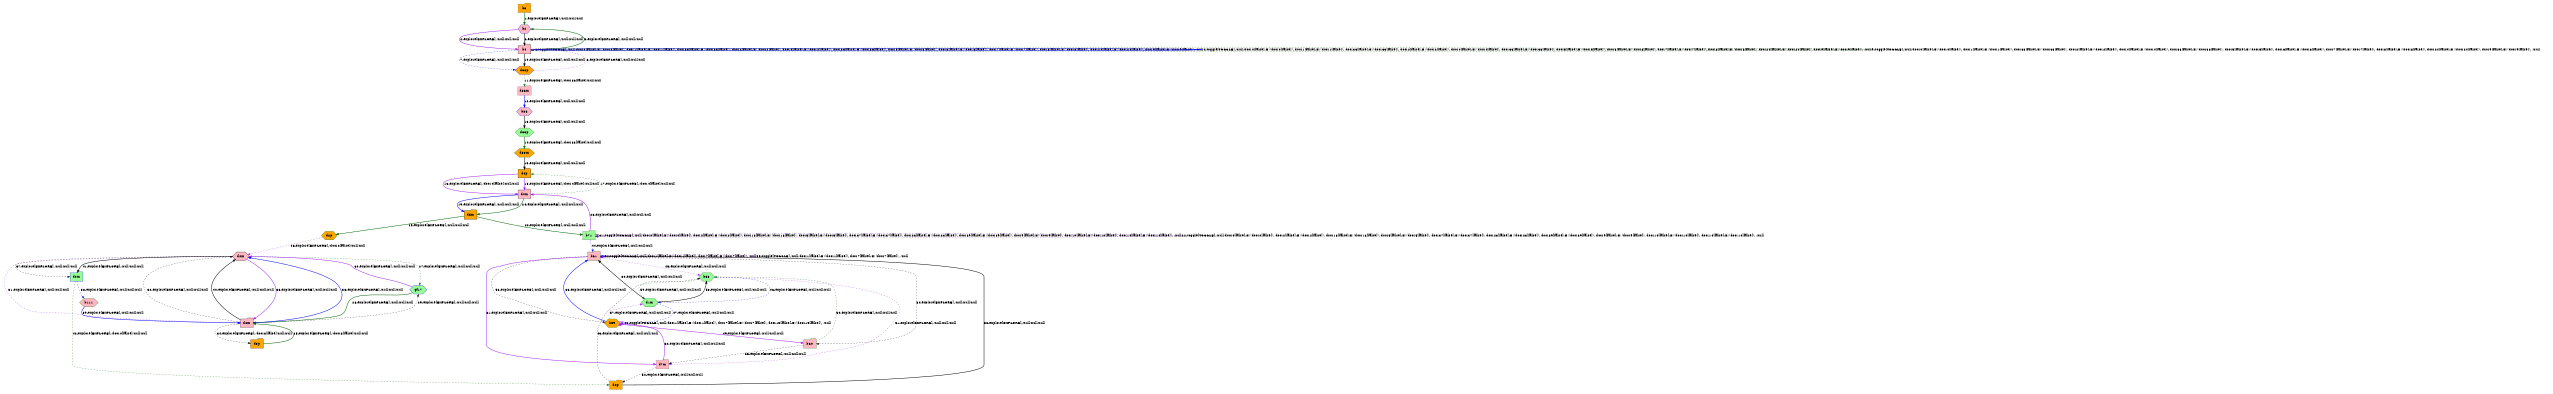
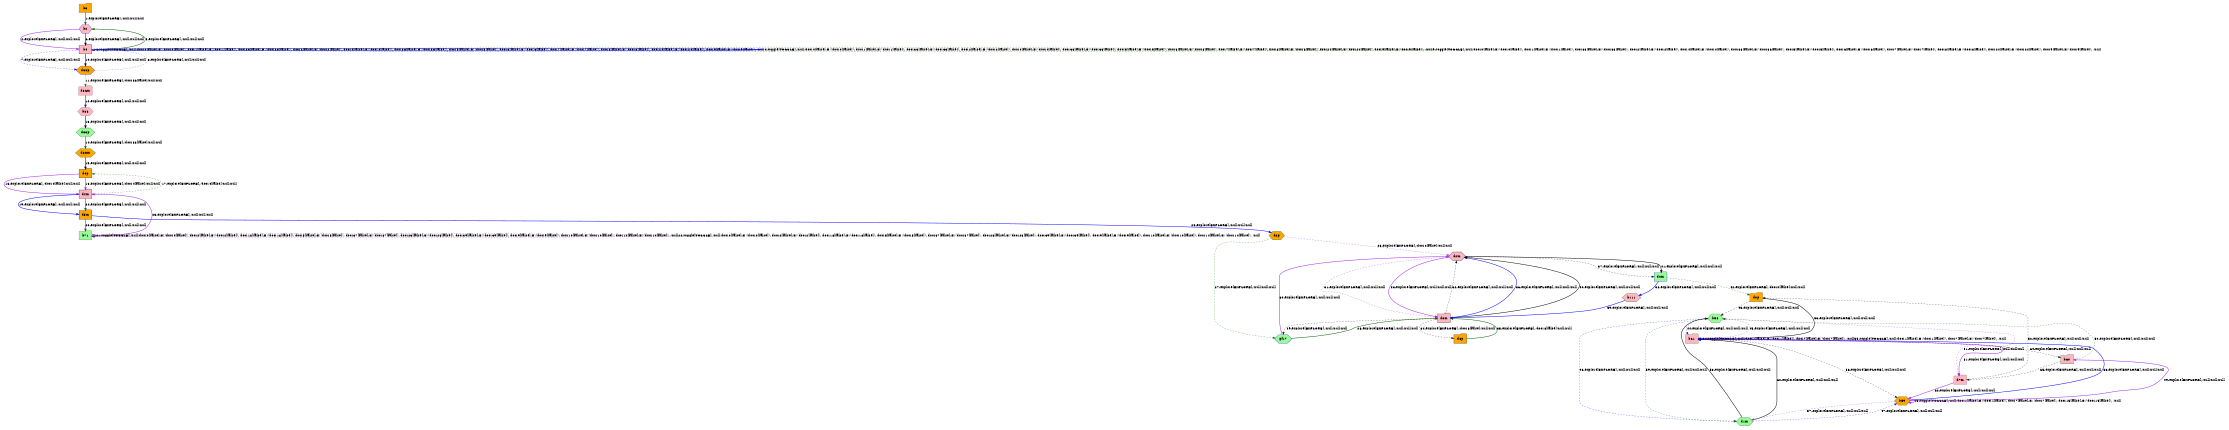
(524, 112) -> (85, 112)
(401, 225) -> (681, 222)
(591, 245) -> (1694, 322)
(343, 259) -> (1215, 286)
(79, 289) -> (1651, 290)
